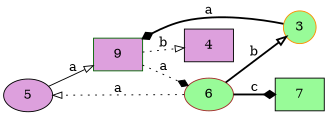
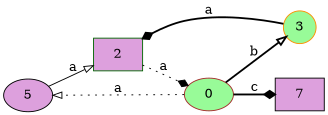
(209, 45) -> none
(118, 55) -> (118, 55)
(209, 94) -> (209, 94)
(300, 94) -> (300, 94)
